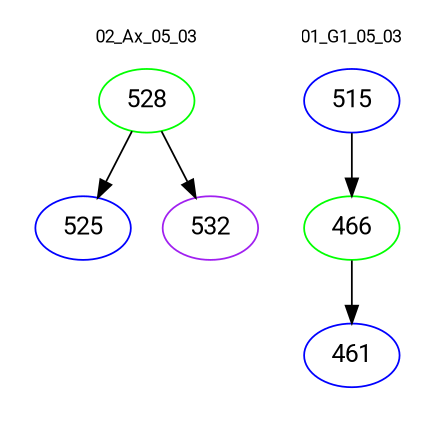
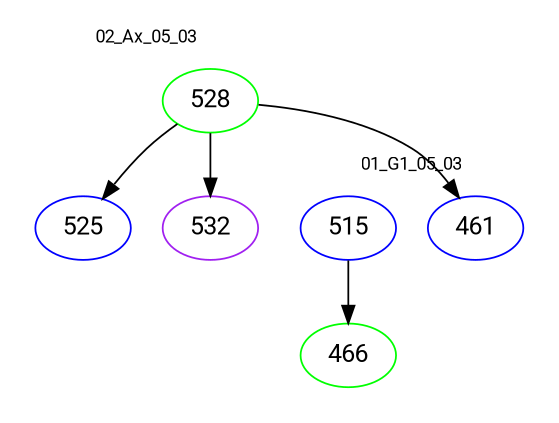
(352, 283) -> (362, 126)
